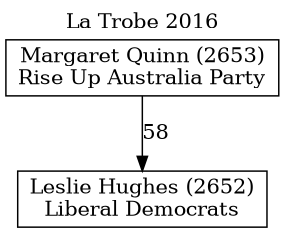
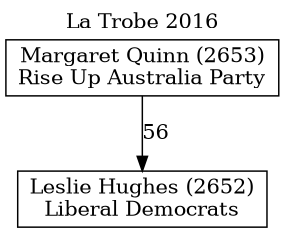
(156, 133) -> (156, 133)
